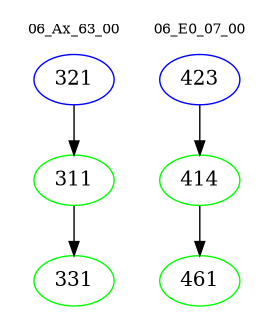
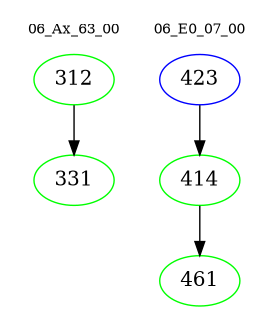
(74, 80) -> none
(74, 180) -> (74, 80)
